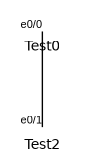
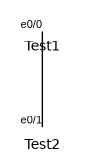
(42, 30) -> (42, 30)
